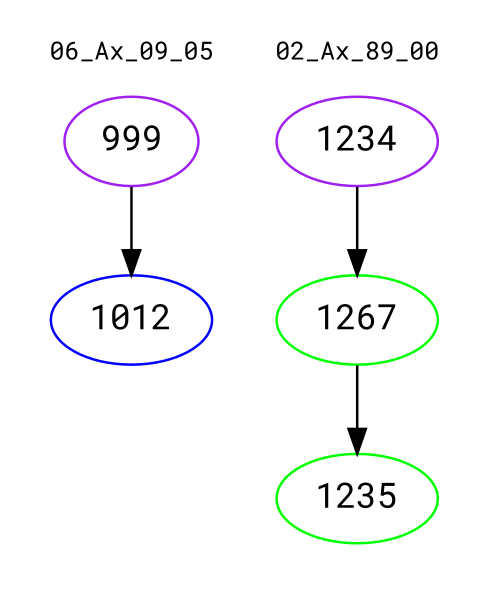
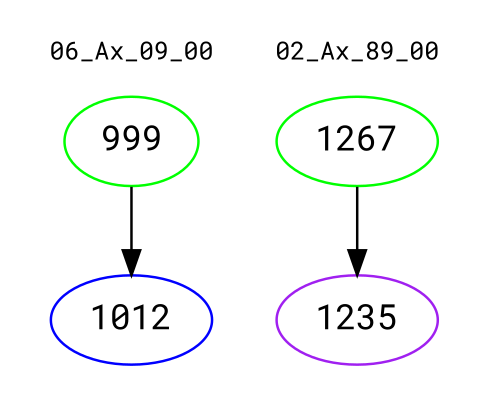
(133, 53) -> (133, 53)
(131, 141) -> (131, 141)
(357, 141) -> none
(357, 499) -> (357, 320)
